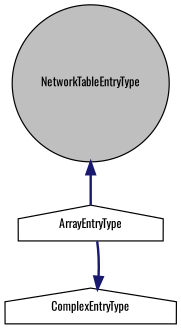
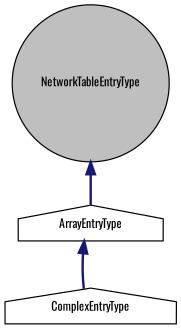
(99, 259) -> (83, 271)
